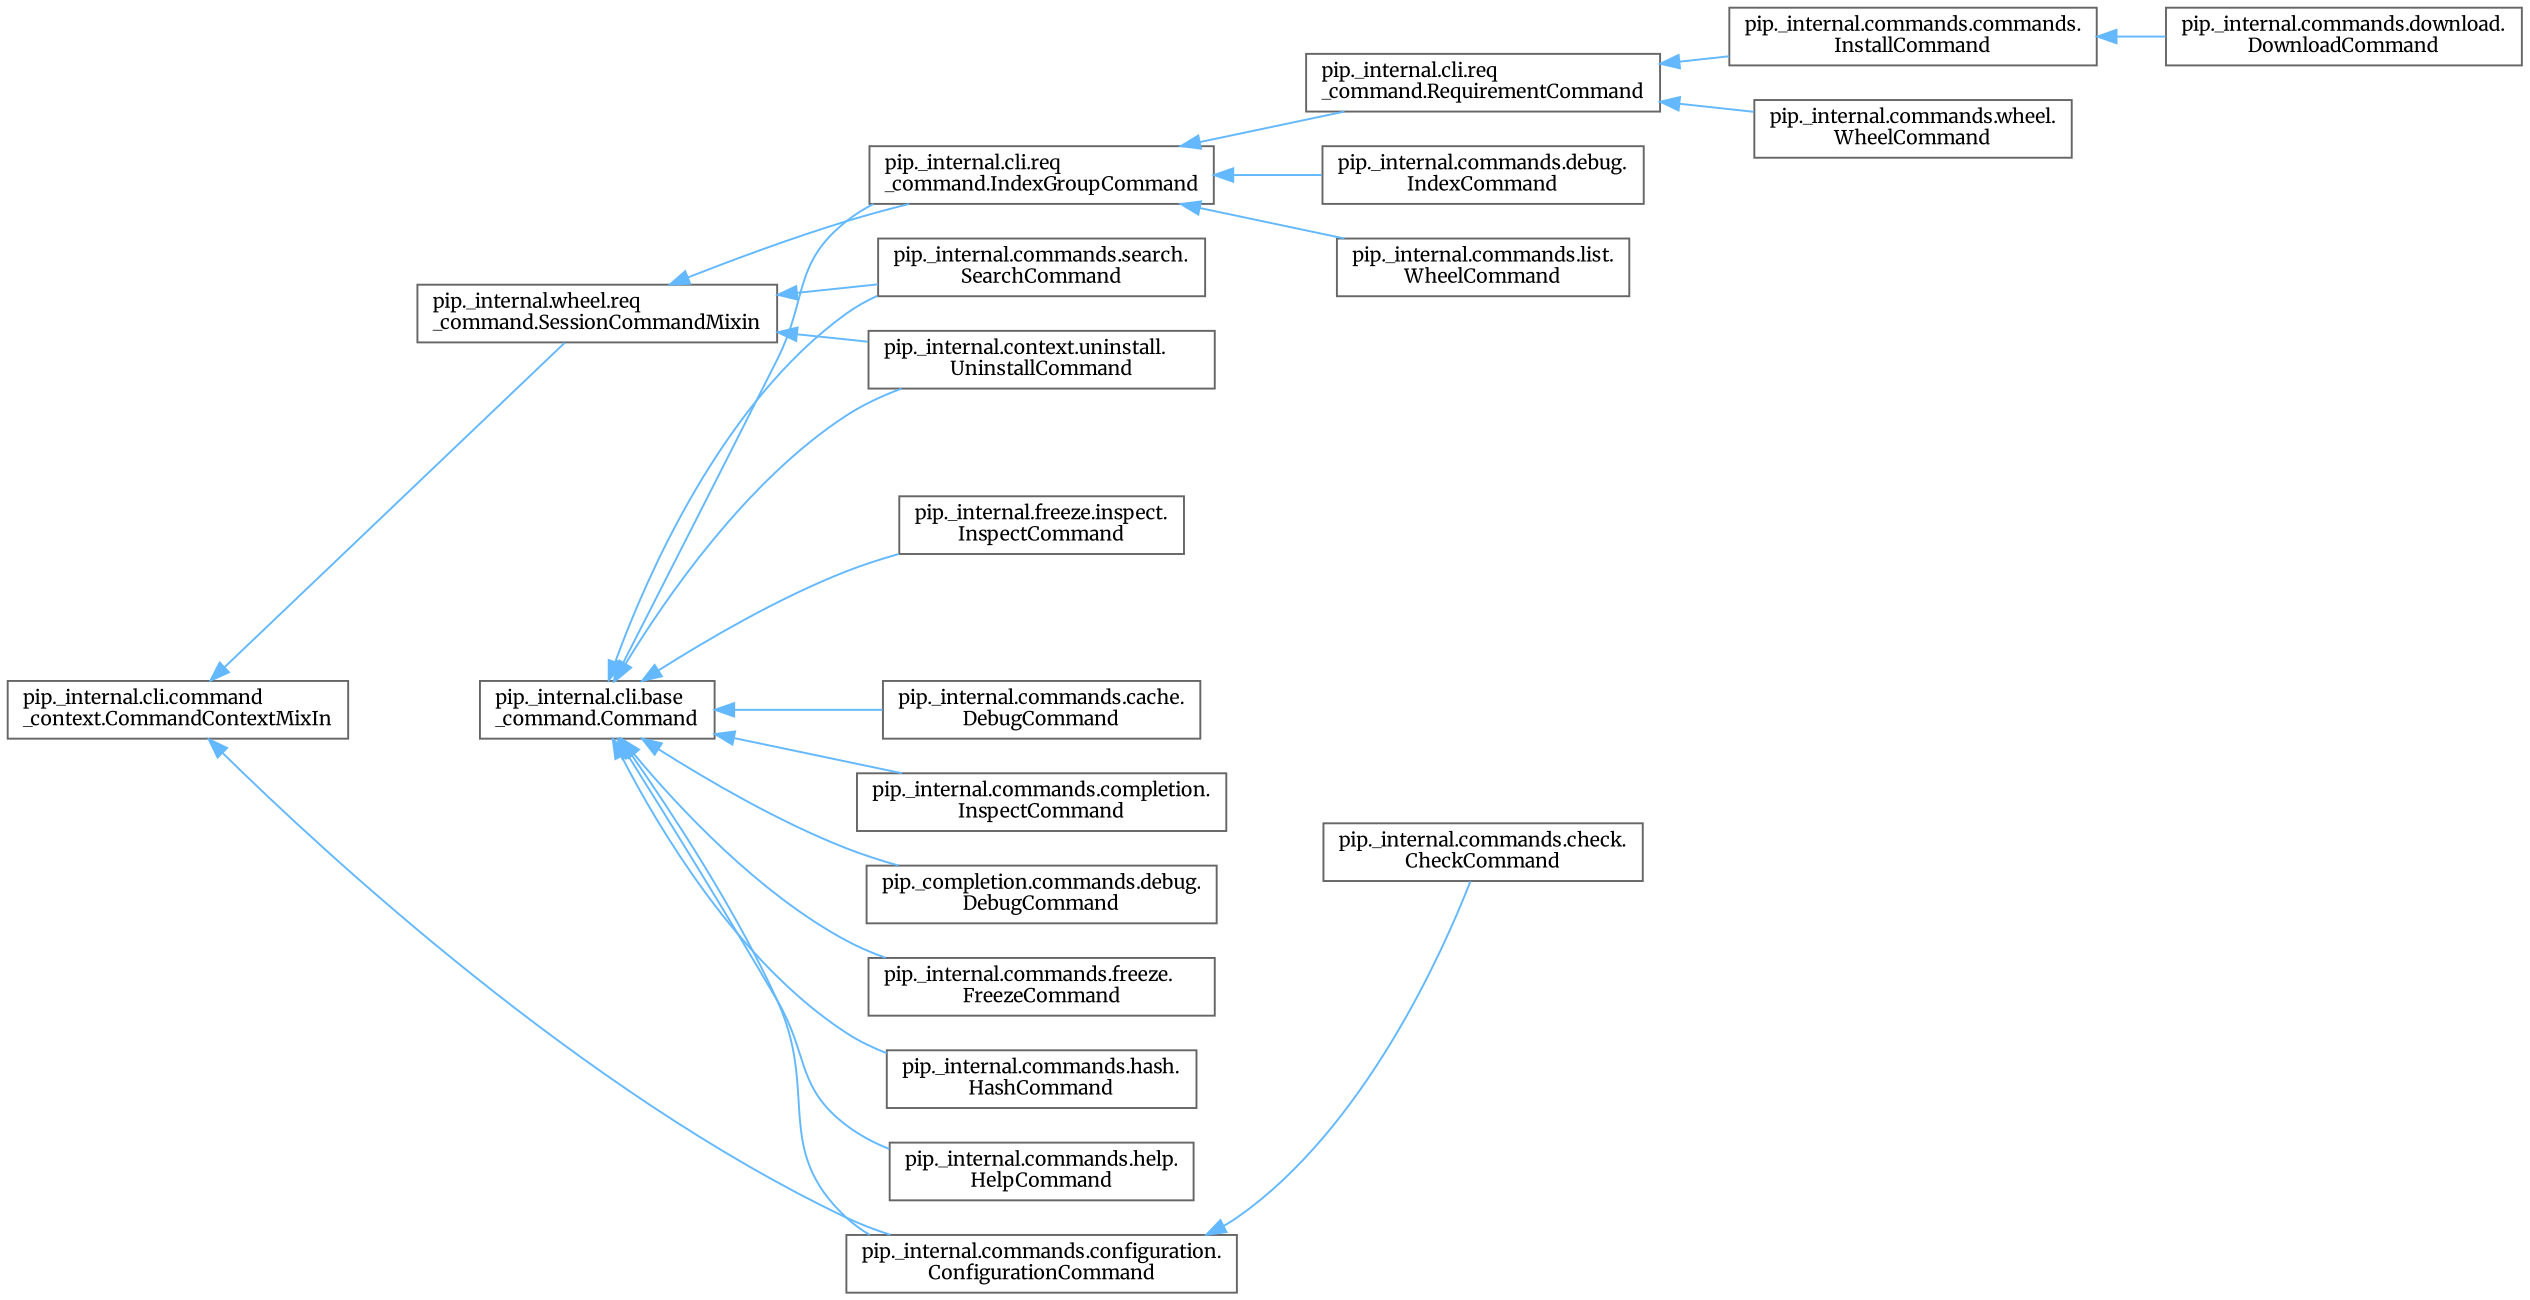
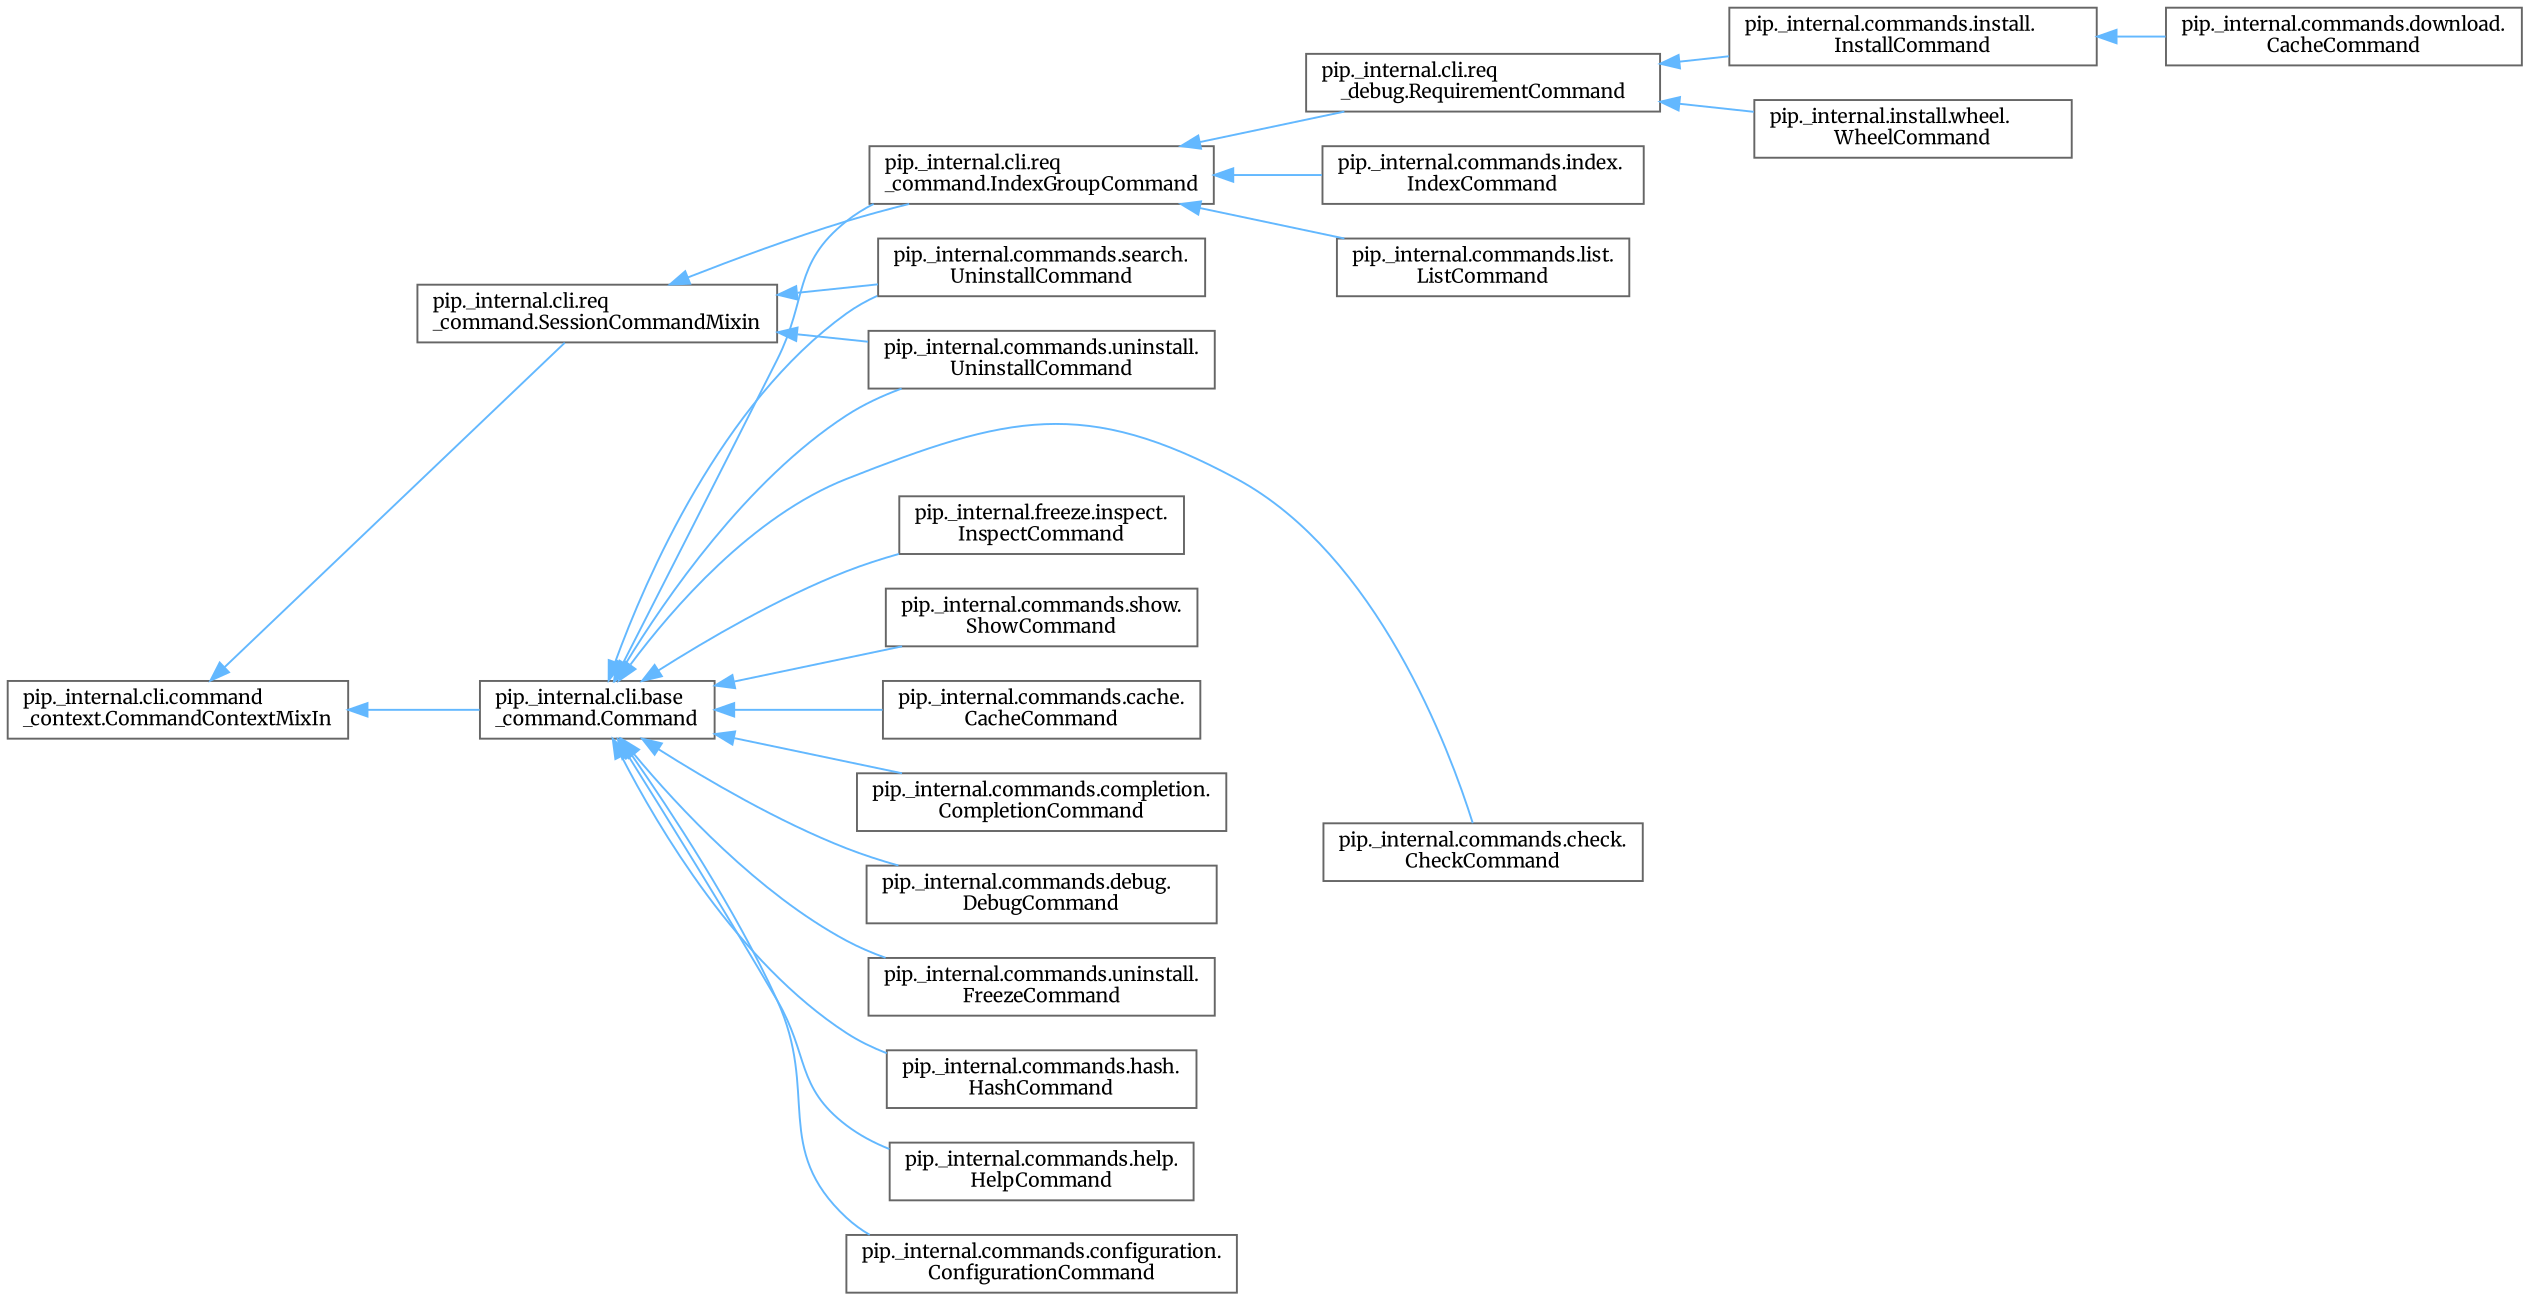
(1913, 37) -> (1913, 37)
(2344, 37) -> (2344, 37)
(1483, 83) -> (1483, 83)
(1913, 129) -> (1913, 129)
(1483, 175) -> (1483, 175)
(1042, 267) -> (1042, 267)
(1483, 267) -> (1483, 267)
(597, 314) -> (597, 314)
(1042, 360) -> (1042, 360)
none -> (1042, 617)
(1042, 710) -> (1042, 710)
(1042, 802) -> (1042, 802)
(1042, 894) -> (1042, 894)
(1042, 987) -> (1042, 987)
(536, 1024) -> (424, 710)
(1372, 1072) -> (1111, 431)
